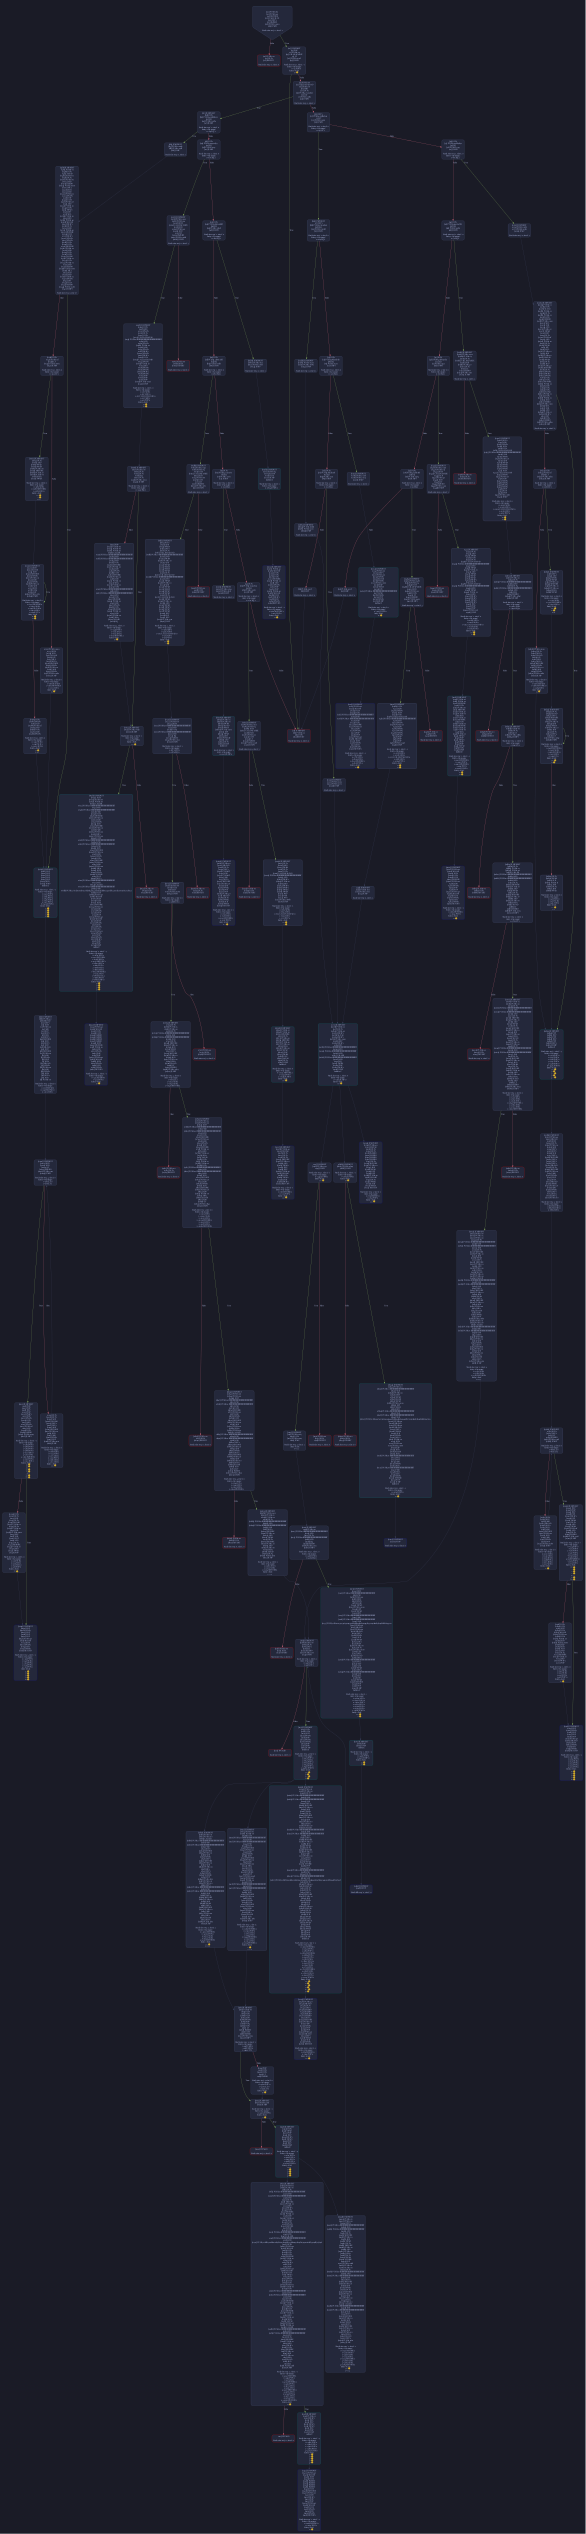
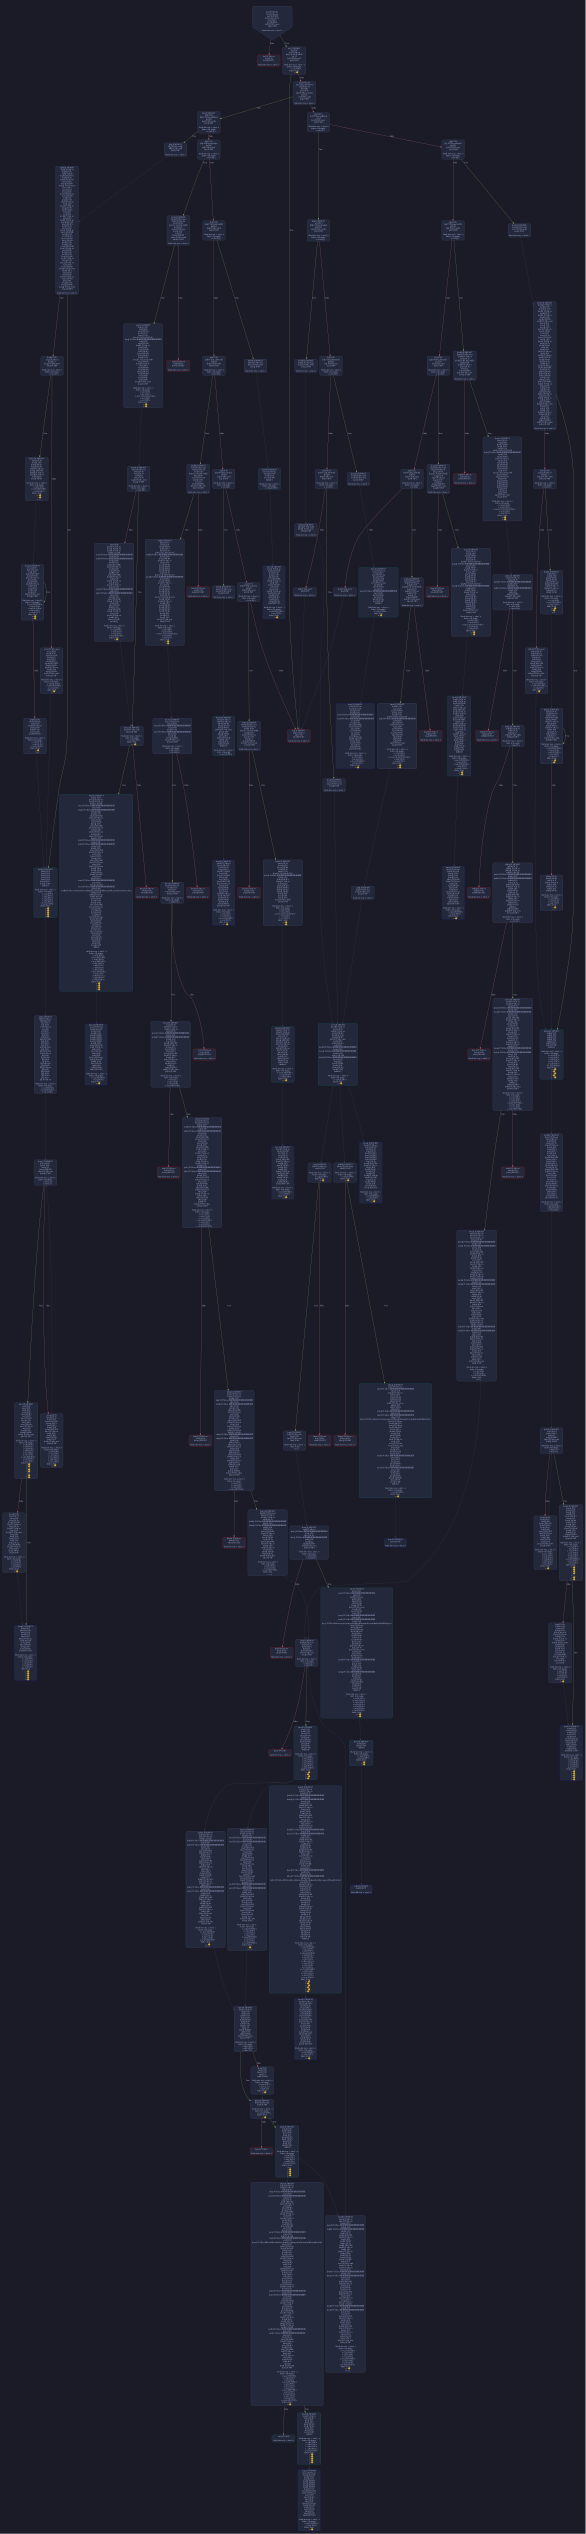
(283, 2438) -> (283, 2438)
